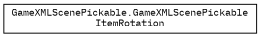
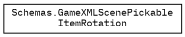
(130, 19) -> (93, 19)
